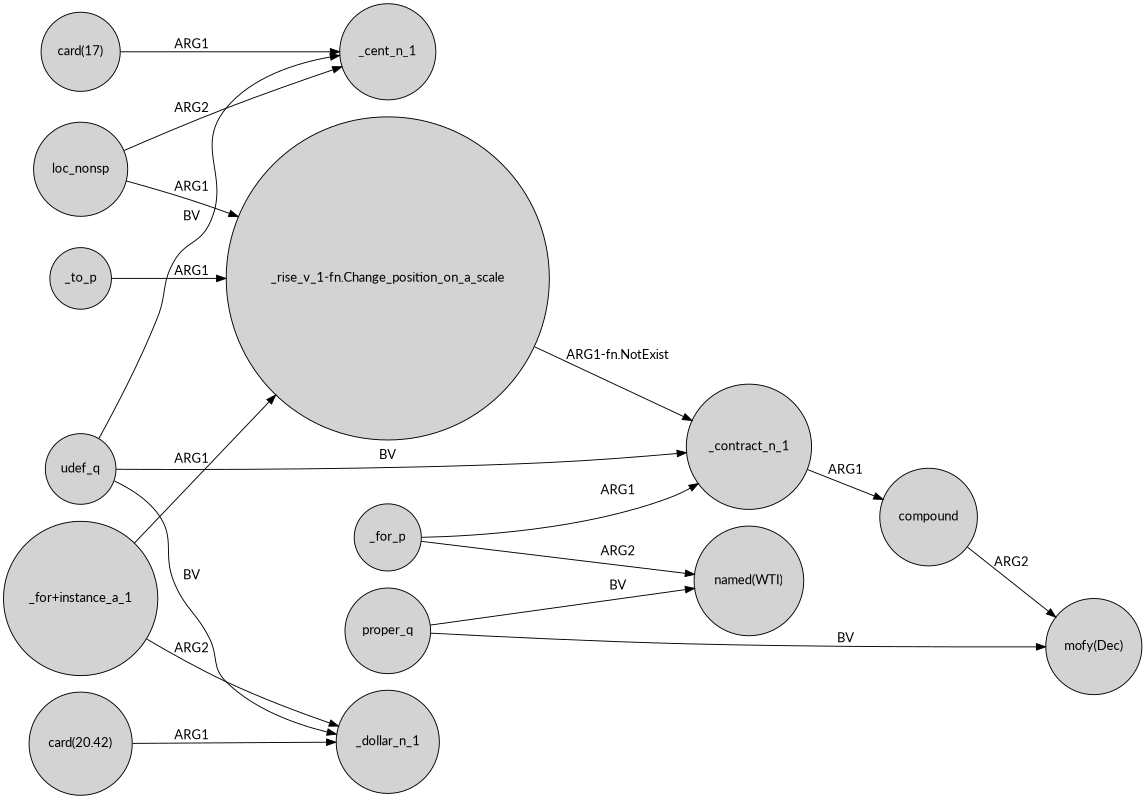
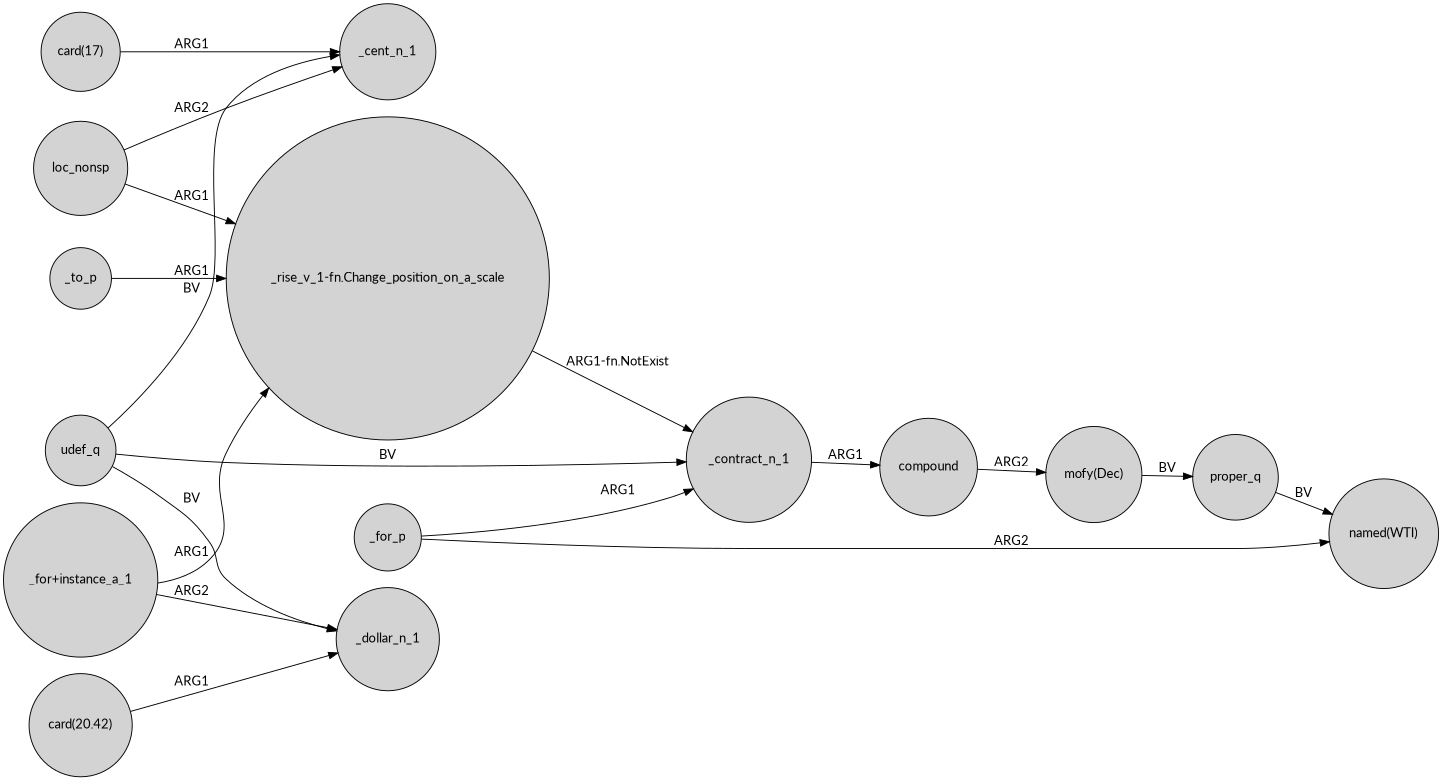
(733, 645) -> (1163, 476)
